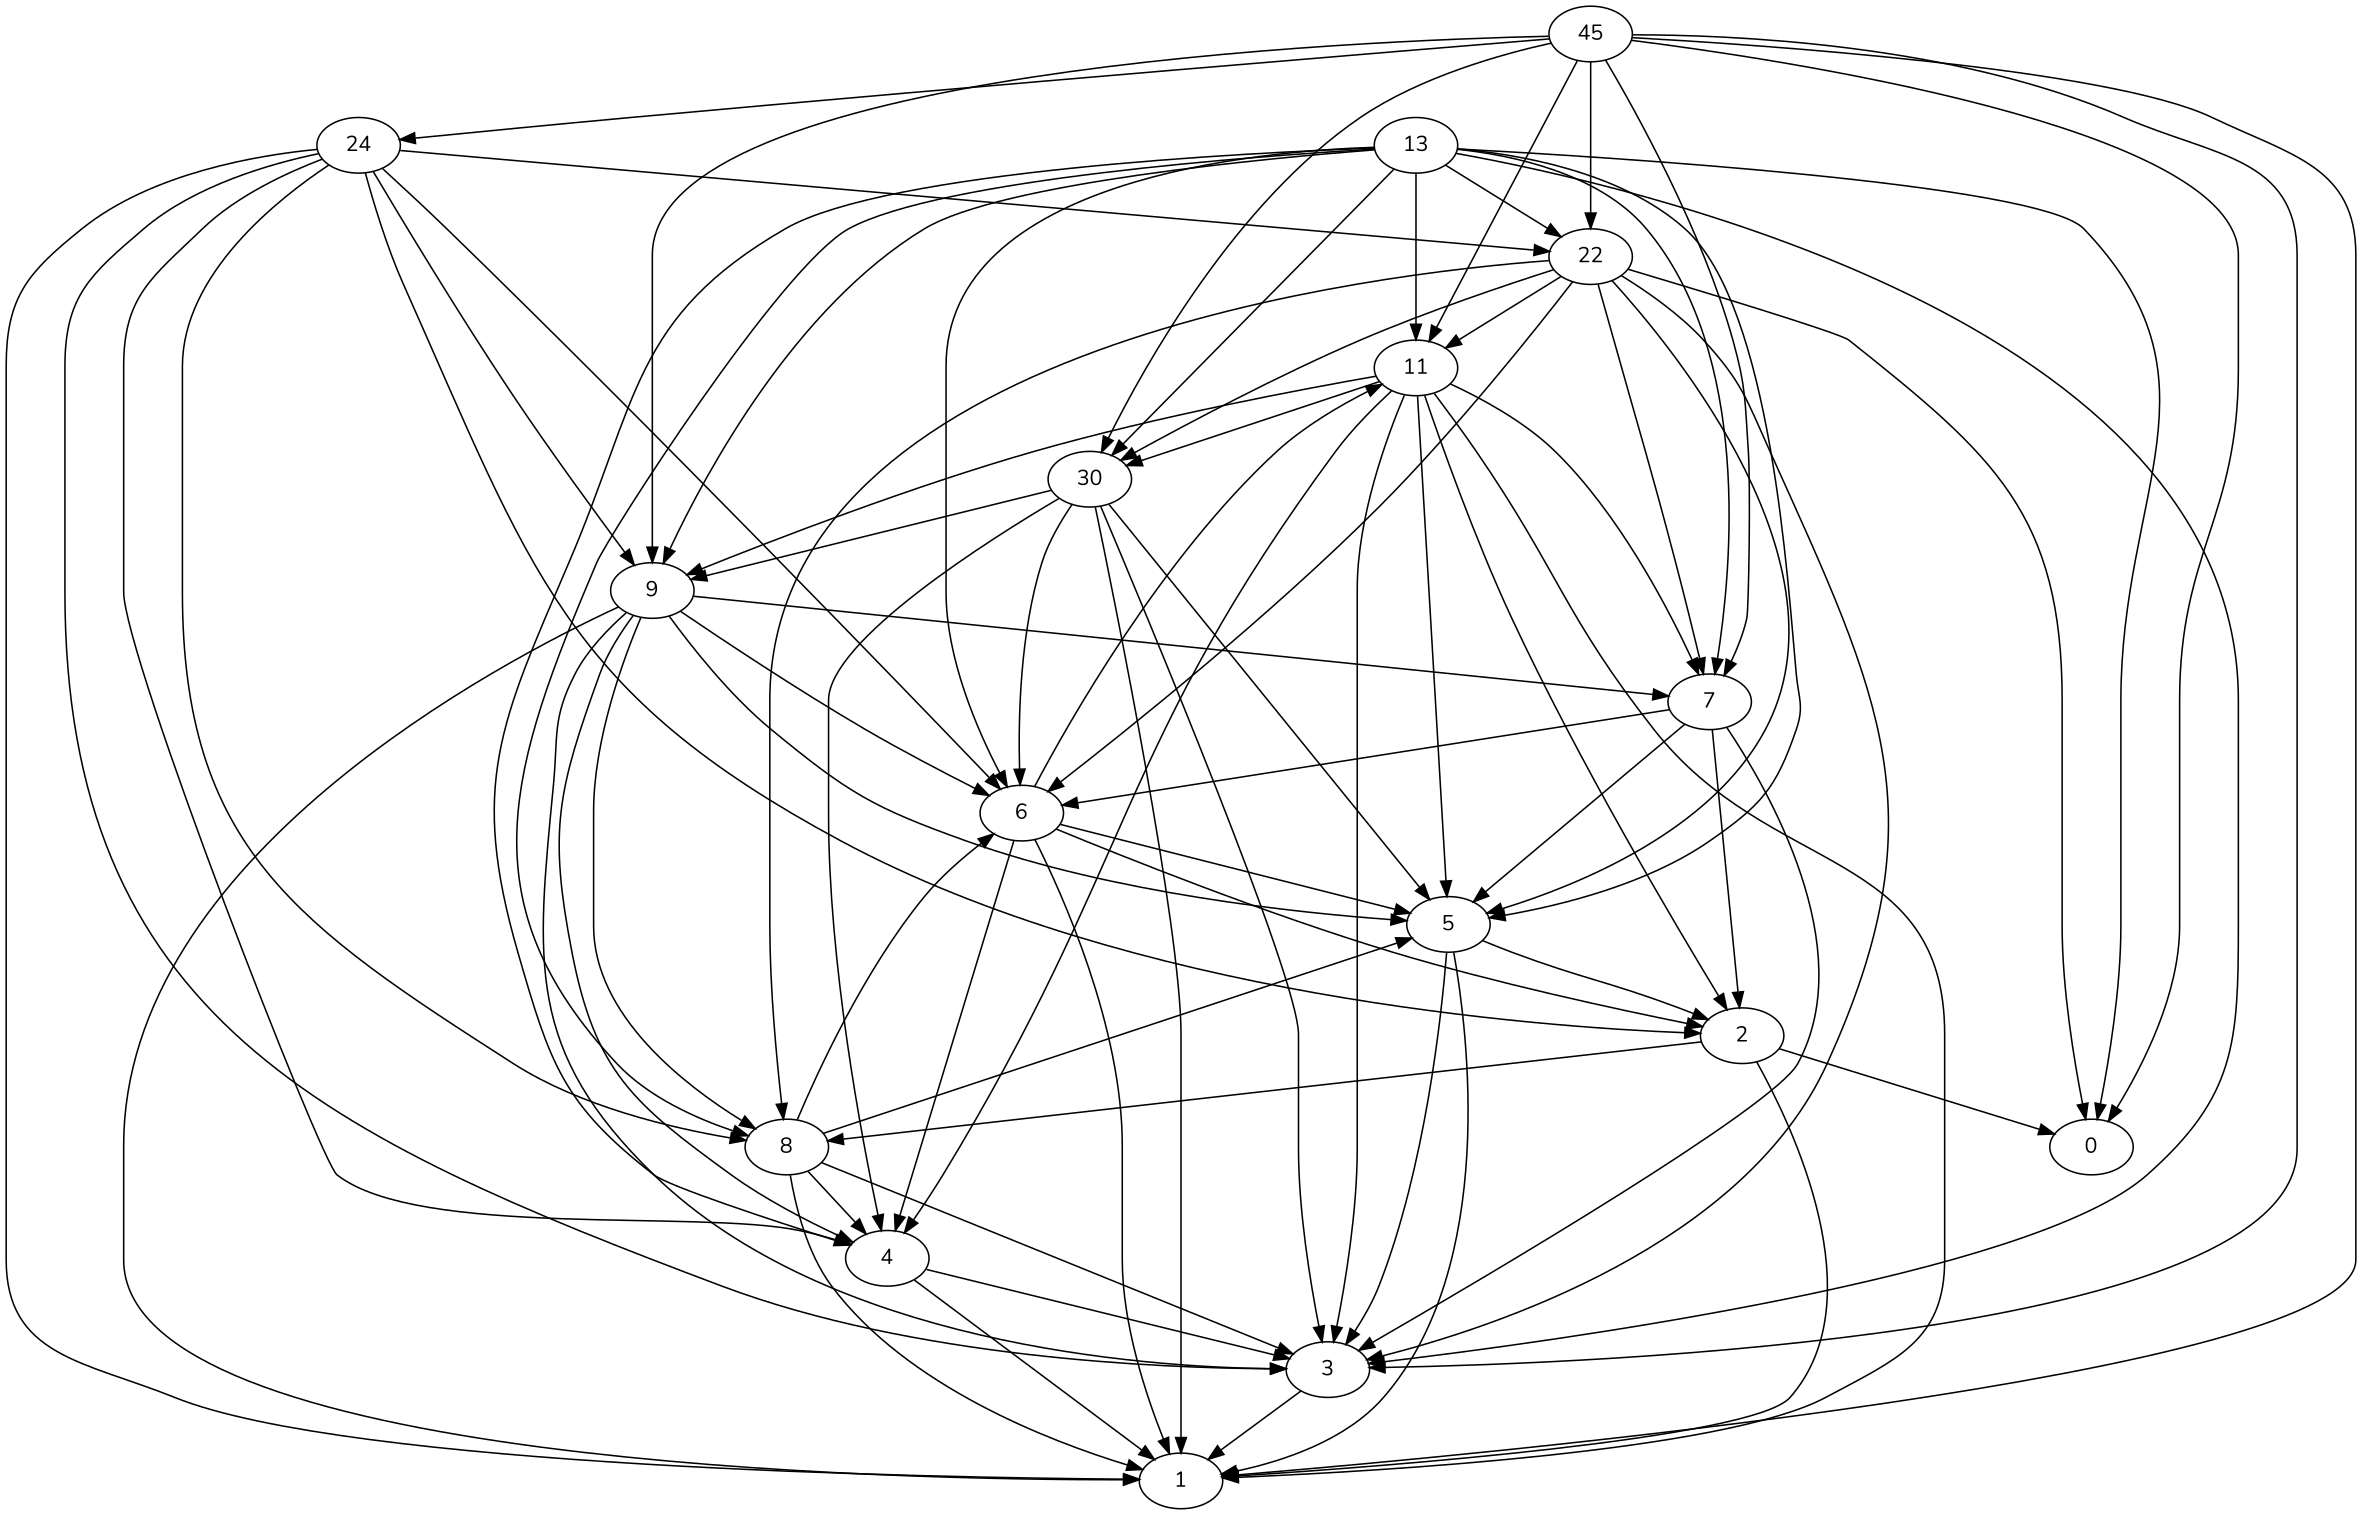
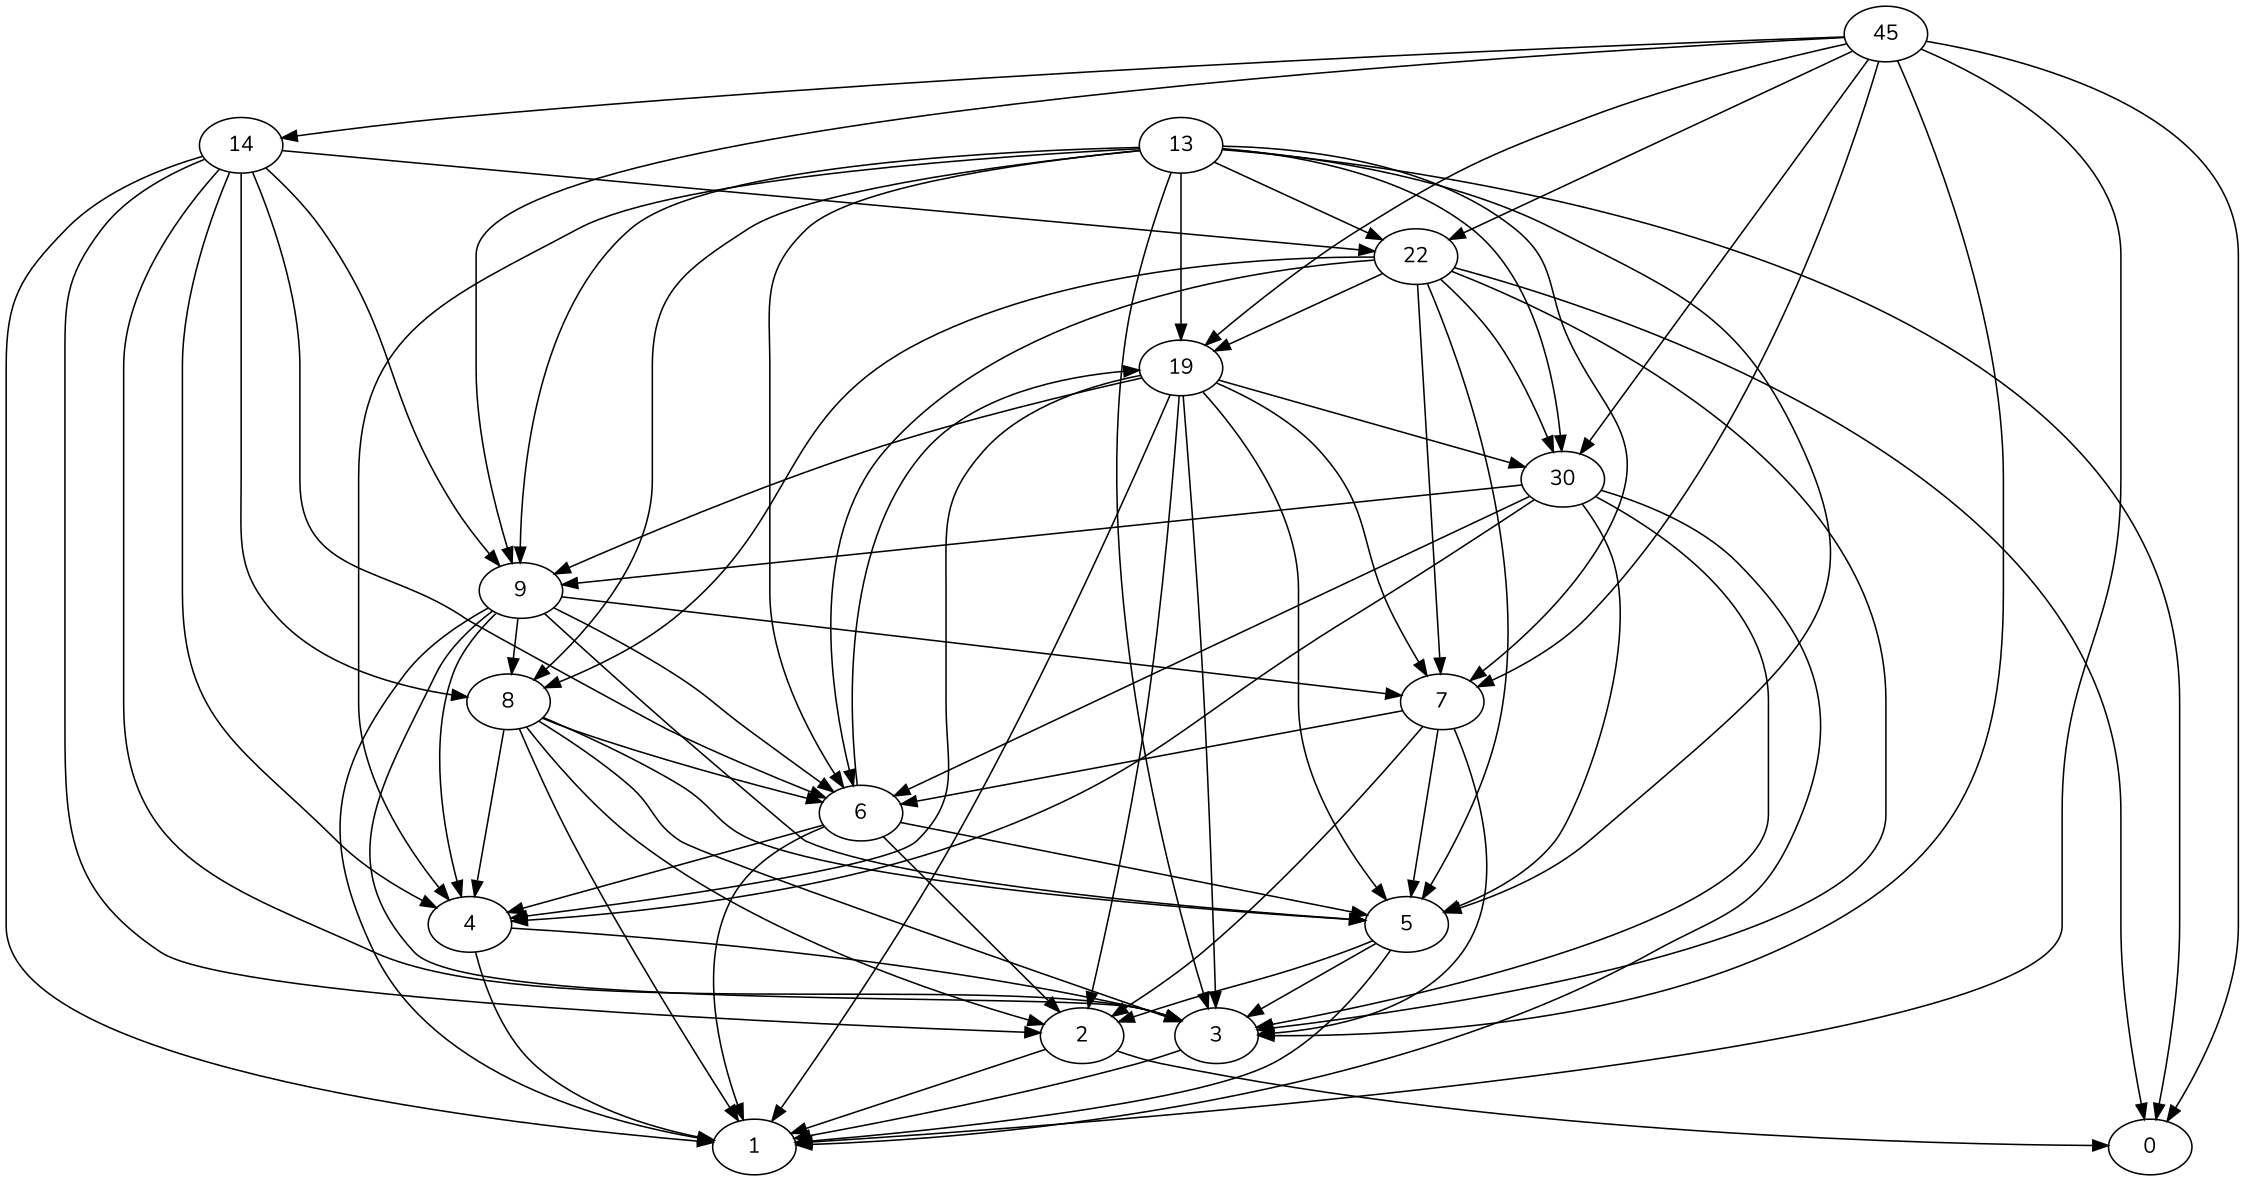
(359, 145) -> (241, 145)
(1416, 368) -> (1181, 368)
(1272, 1090) -> (753, 913)
